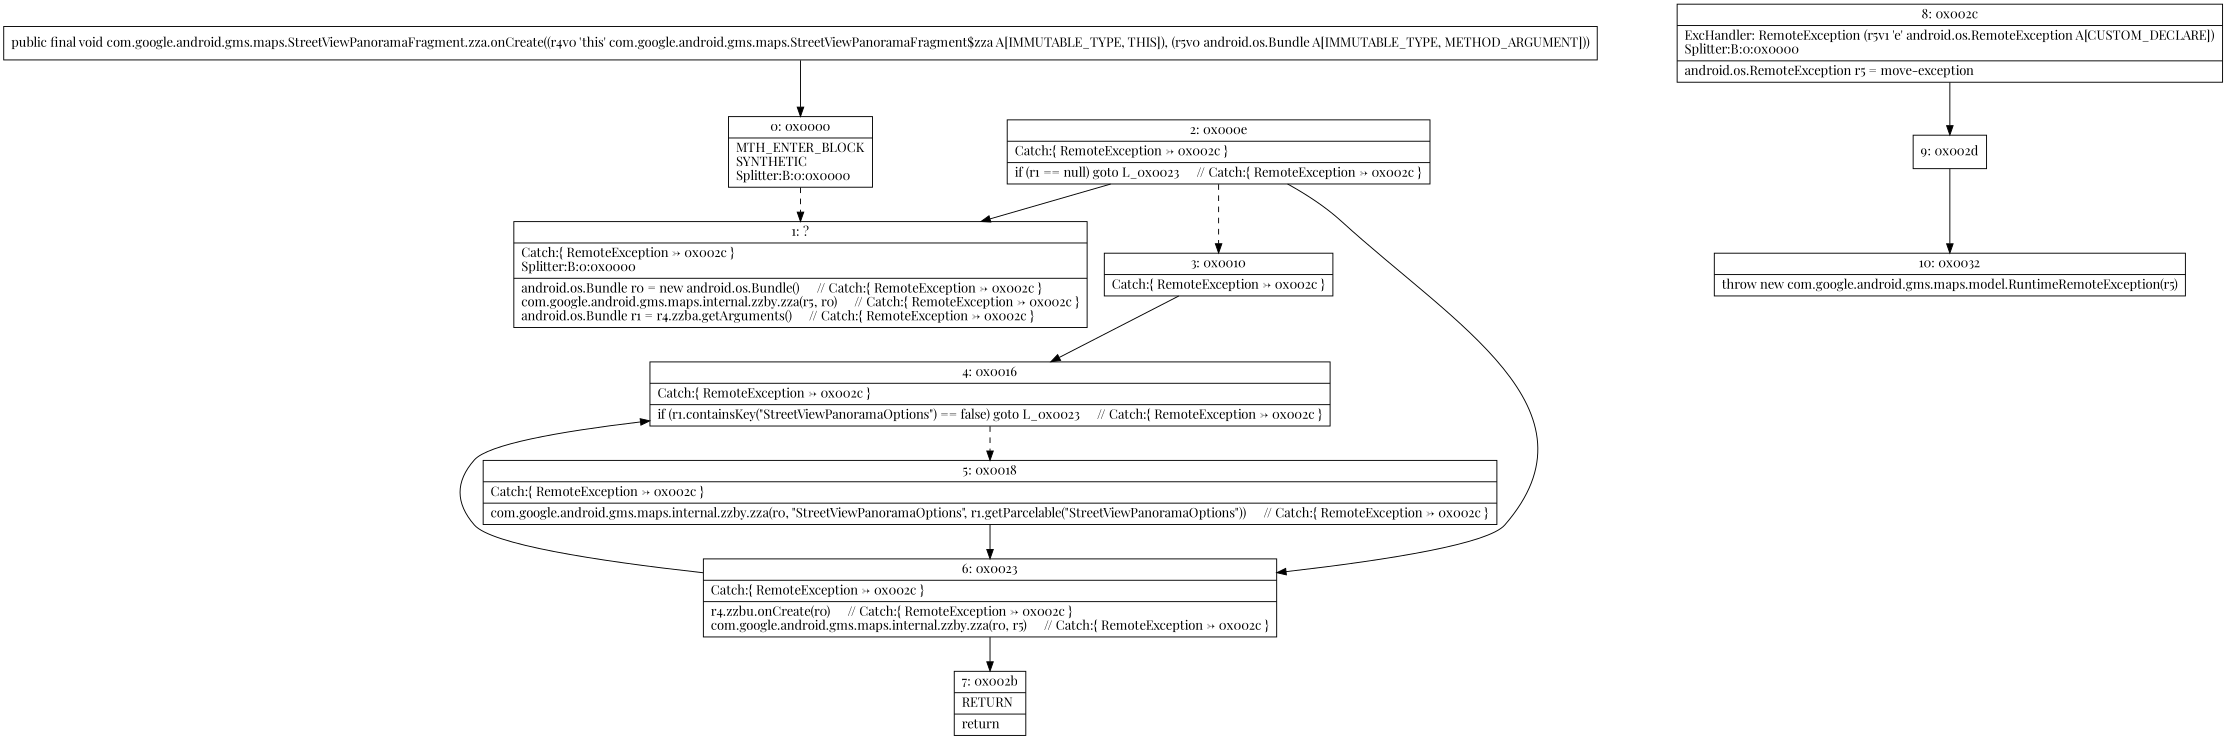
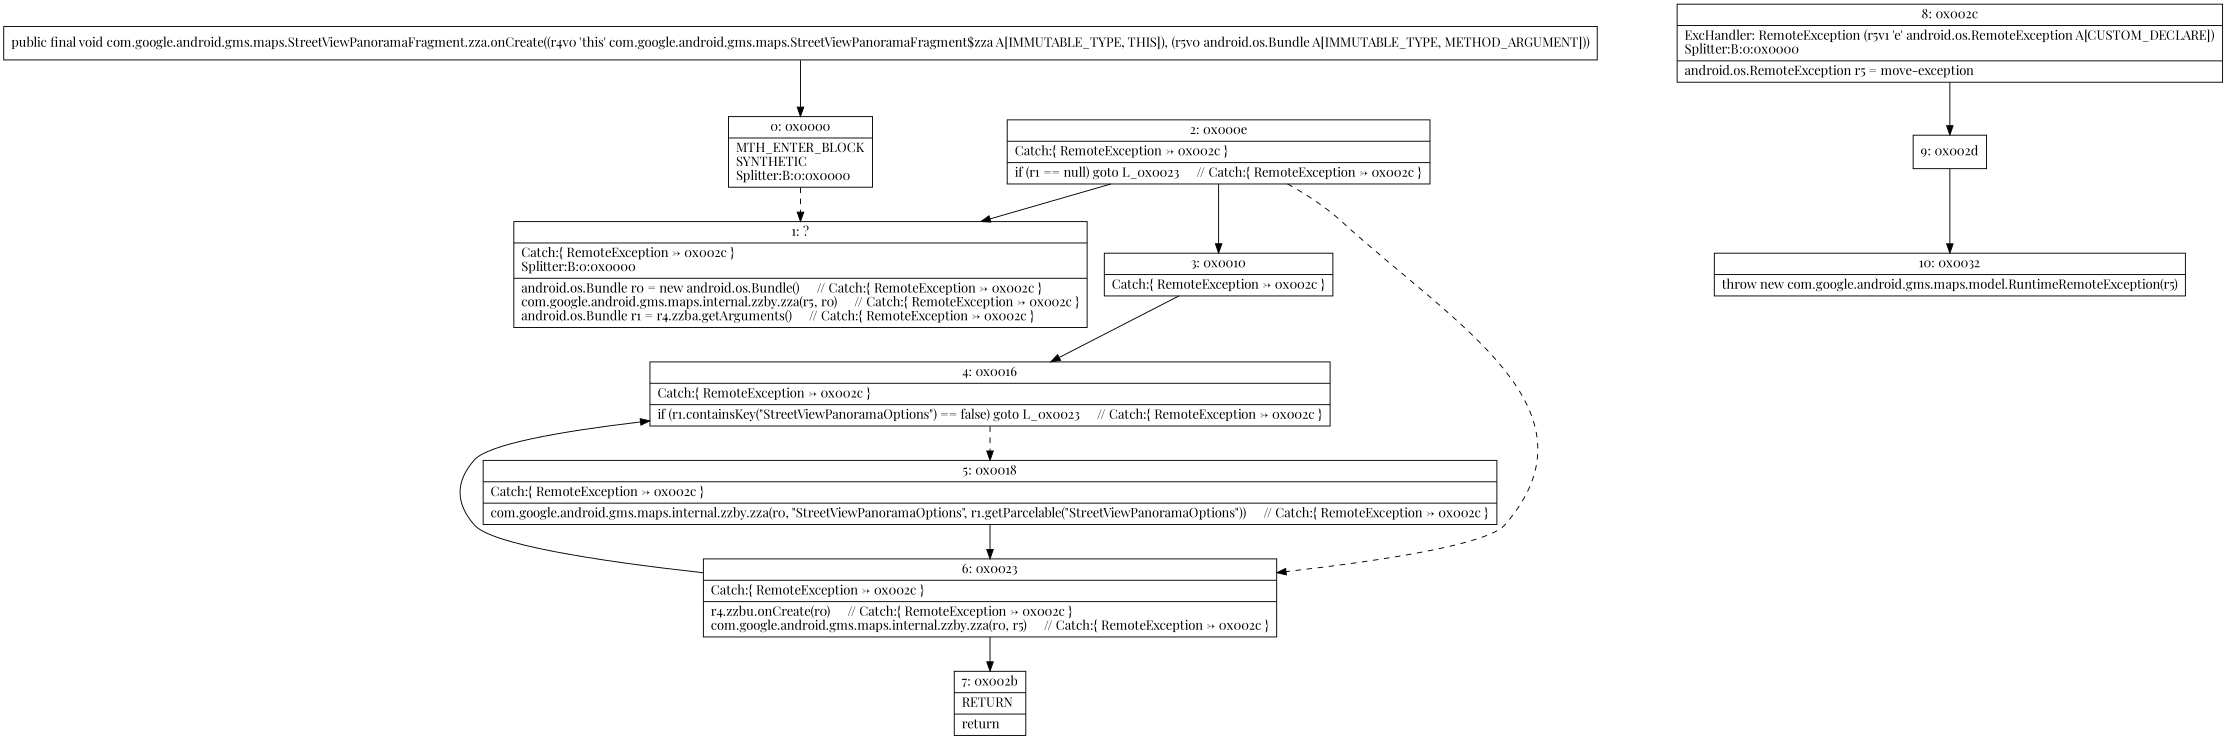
(1219, 214) -> (1219, 214)
(1531, 418) -> (1531, 418)
